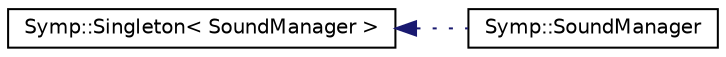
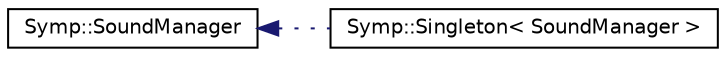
(442, 28) -> (304, 28)
